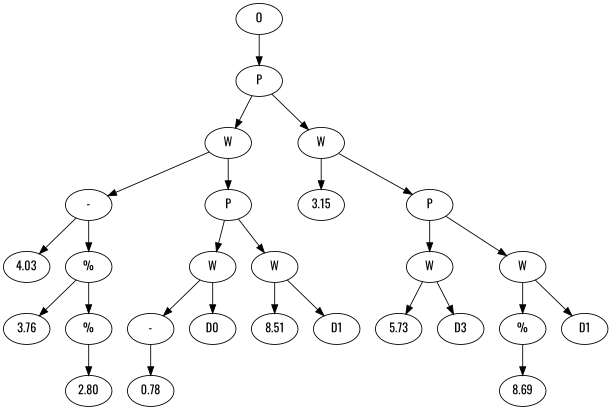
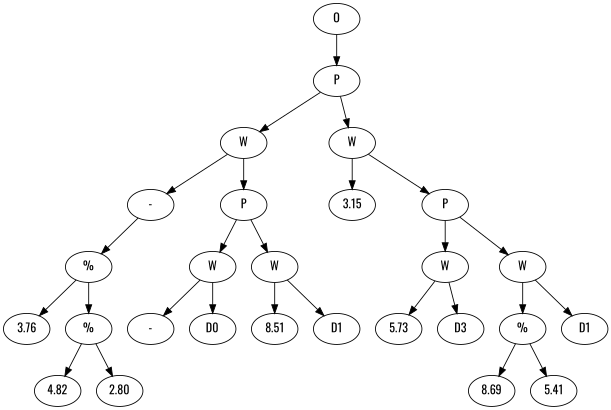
(27, 267) -> none
none -> (58, 391)
(151, 391) -> none
none -> (554, 391)
